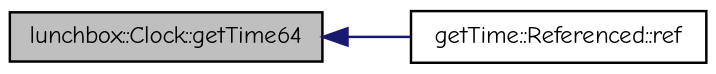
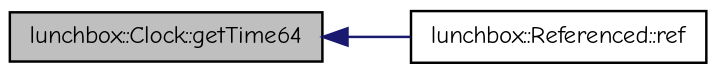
(559, 37) -> (559, 37)
